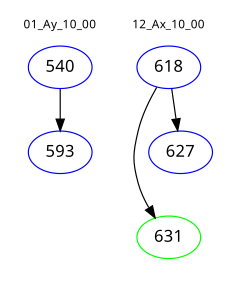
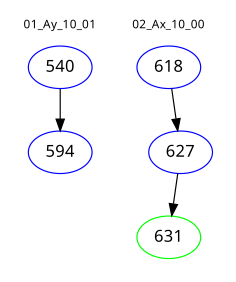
(60, 25) -> (60, 25)
(169, 25) -> (169, 25)
(135, 147) -> (176, 189)
(60, 152) -> (60, 152)
